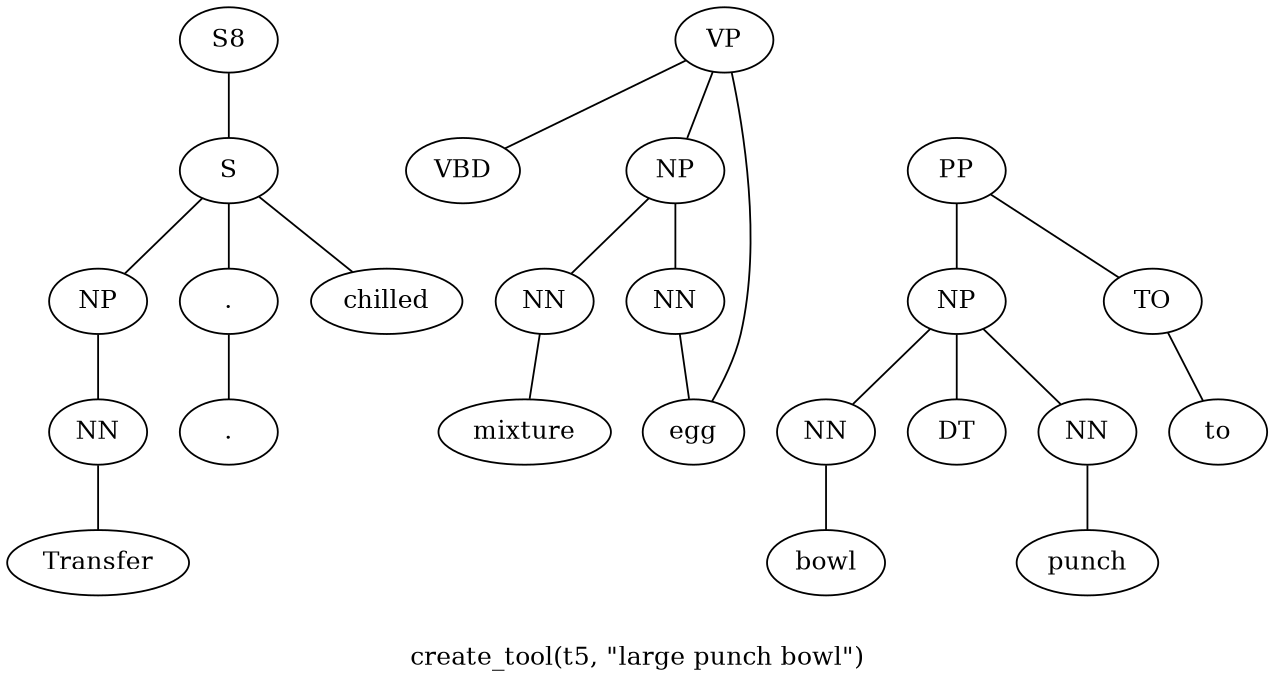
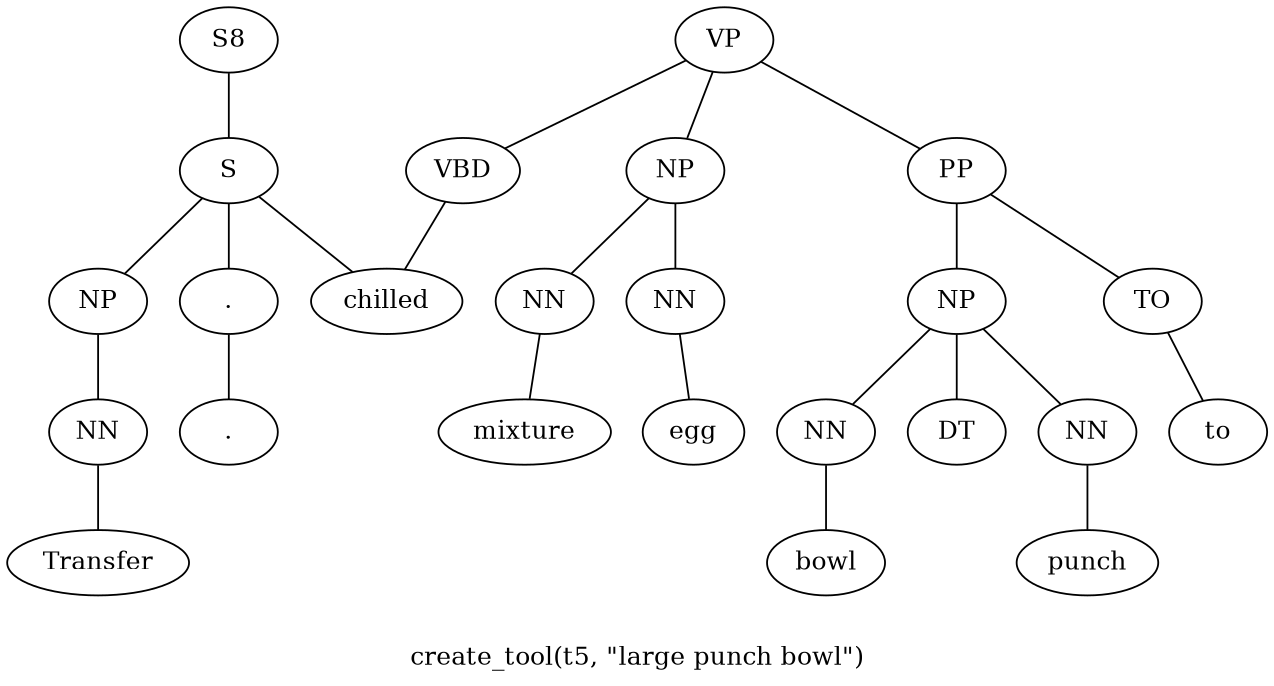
none -> (425, 236)
(750, 240) -> (841, 105)
